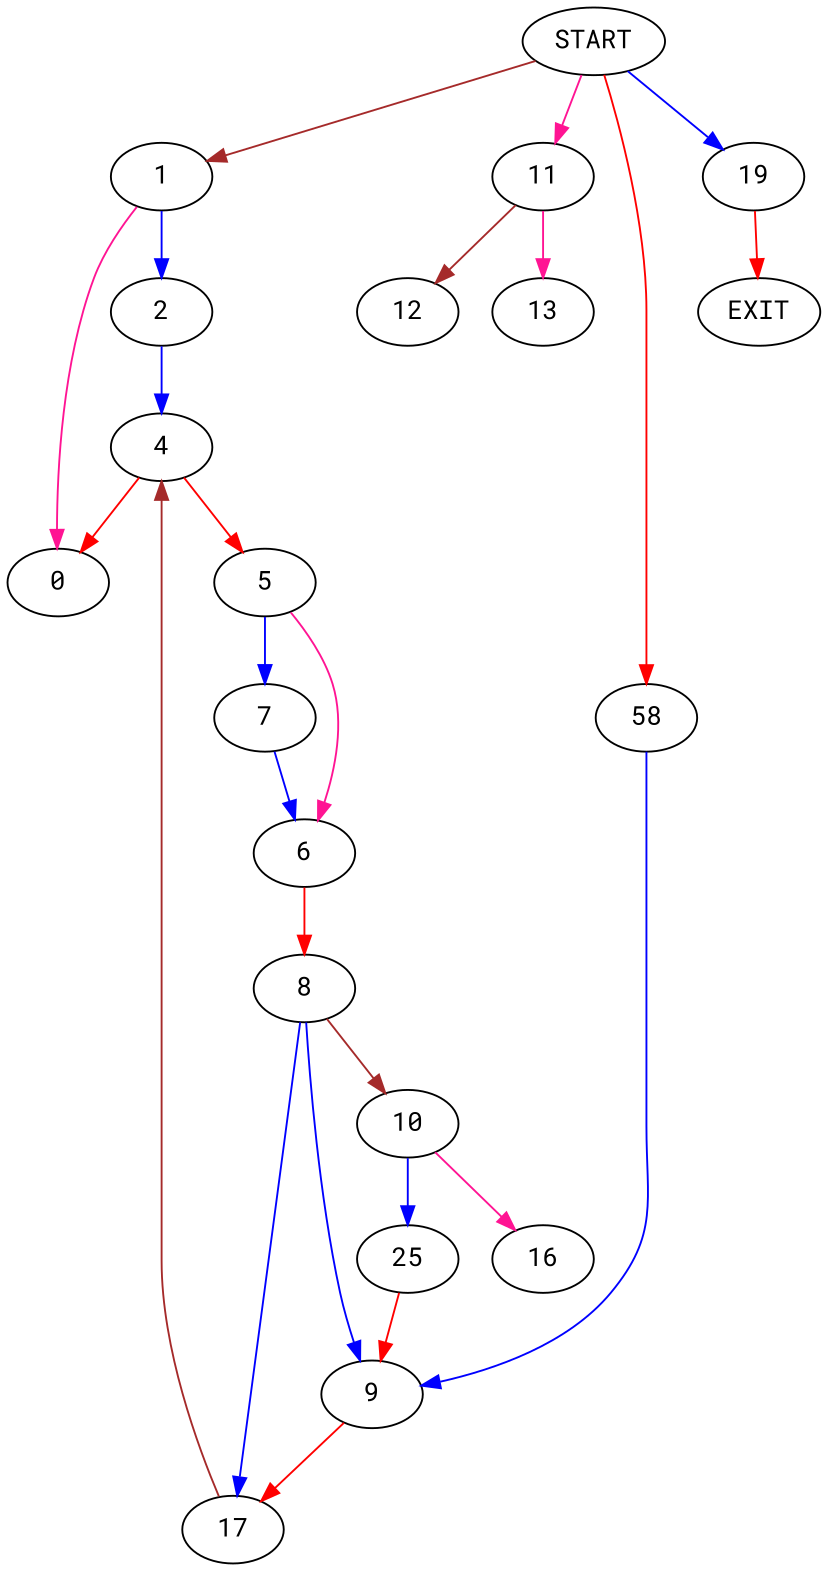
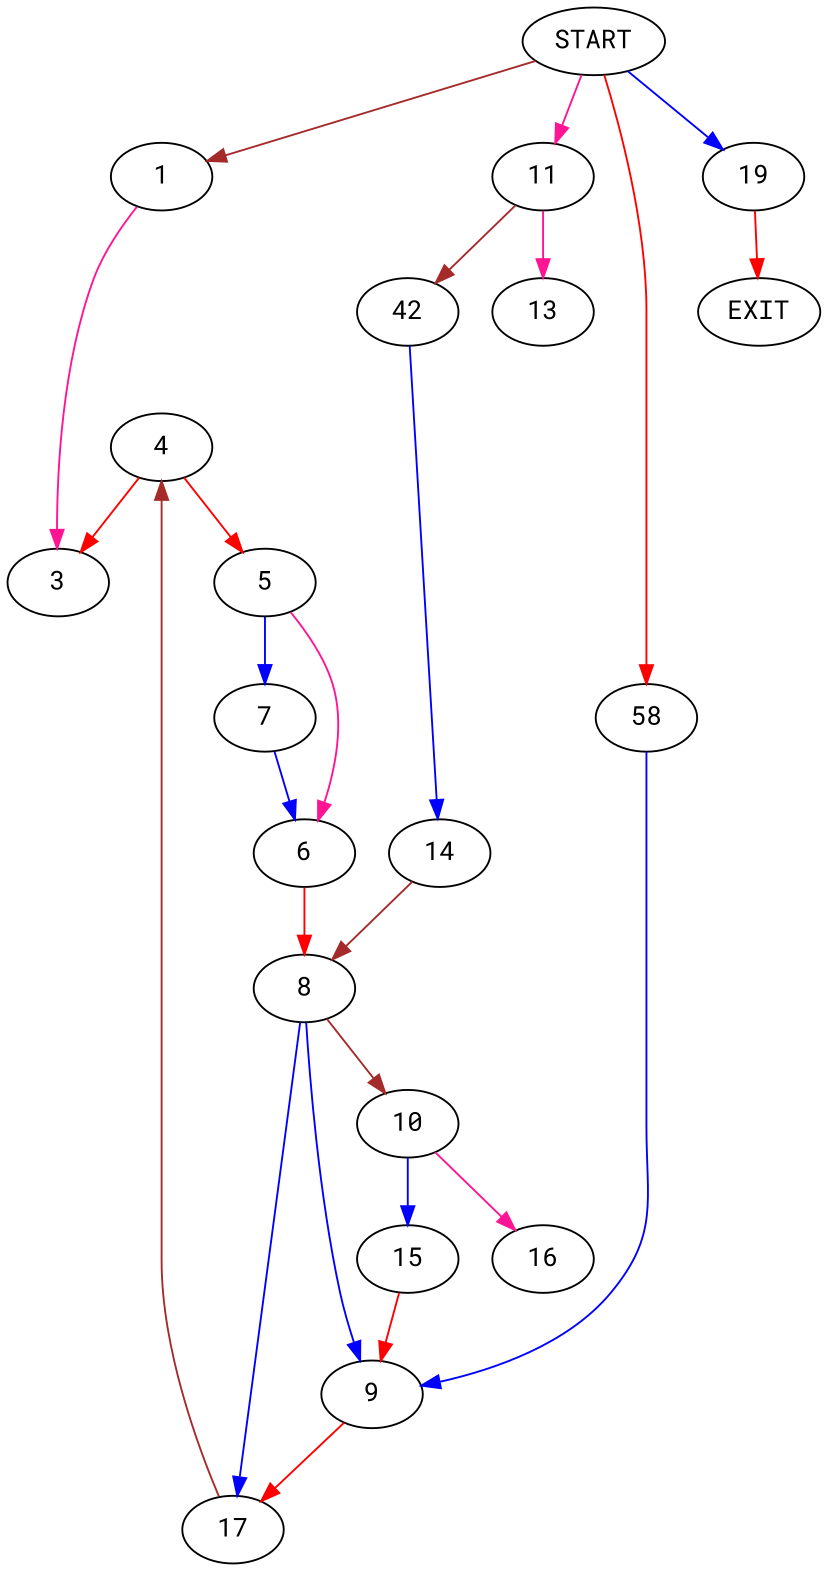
(162, 312) -> none
(408, 312) -> (408, 312)
(58, 583) -> (58, 583)
none -> (440, 853)
(408, 1259) -> (408, 1259)
